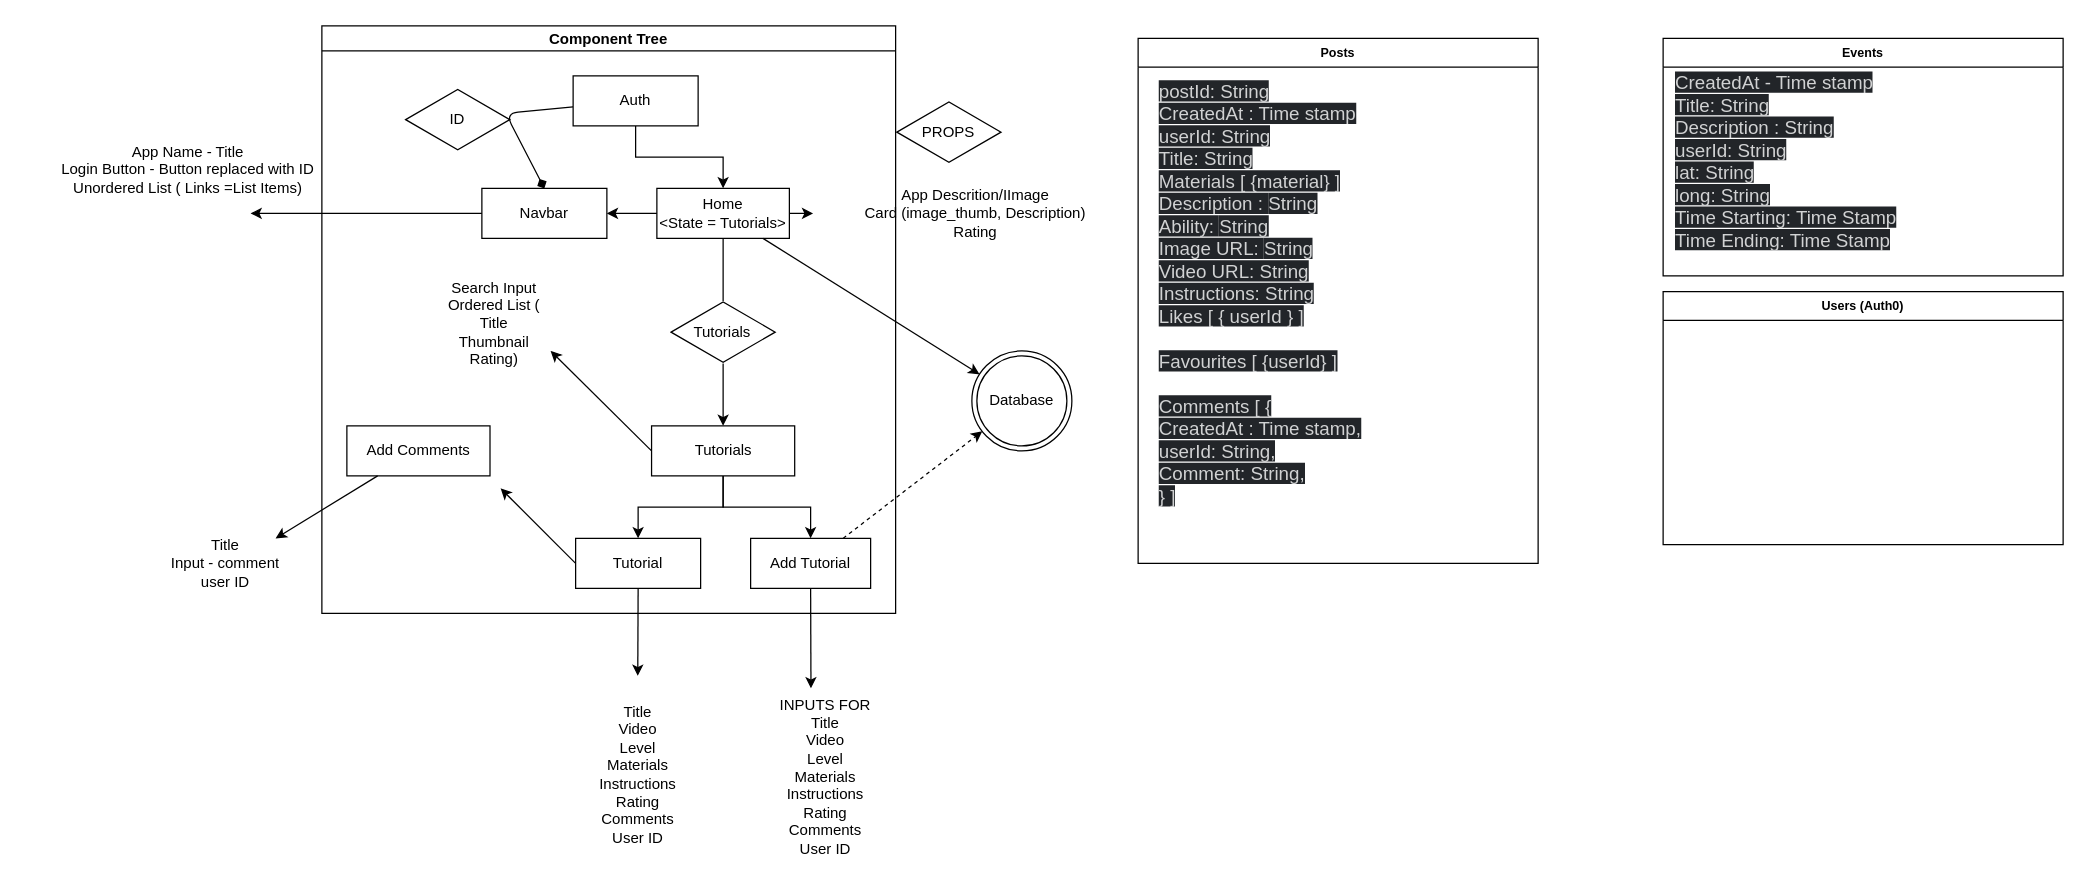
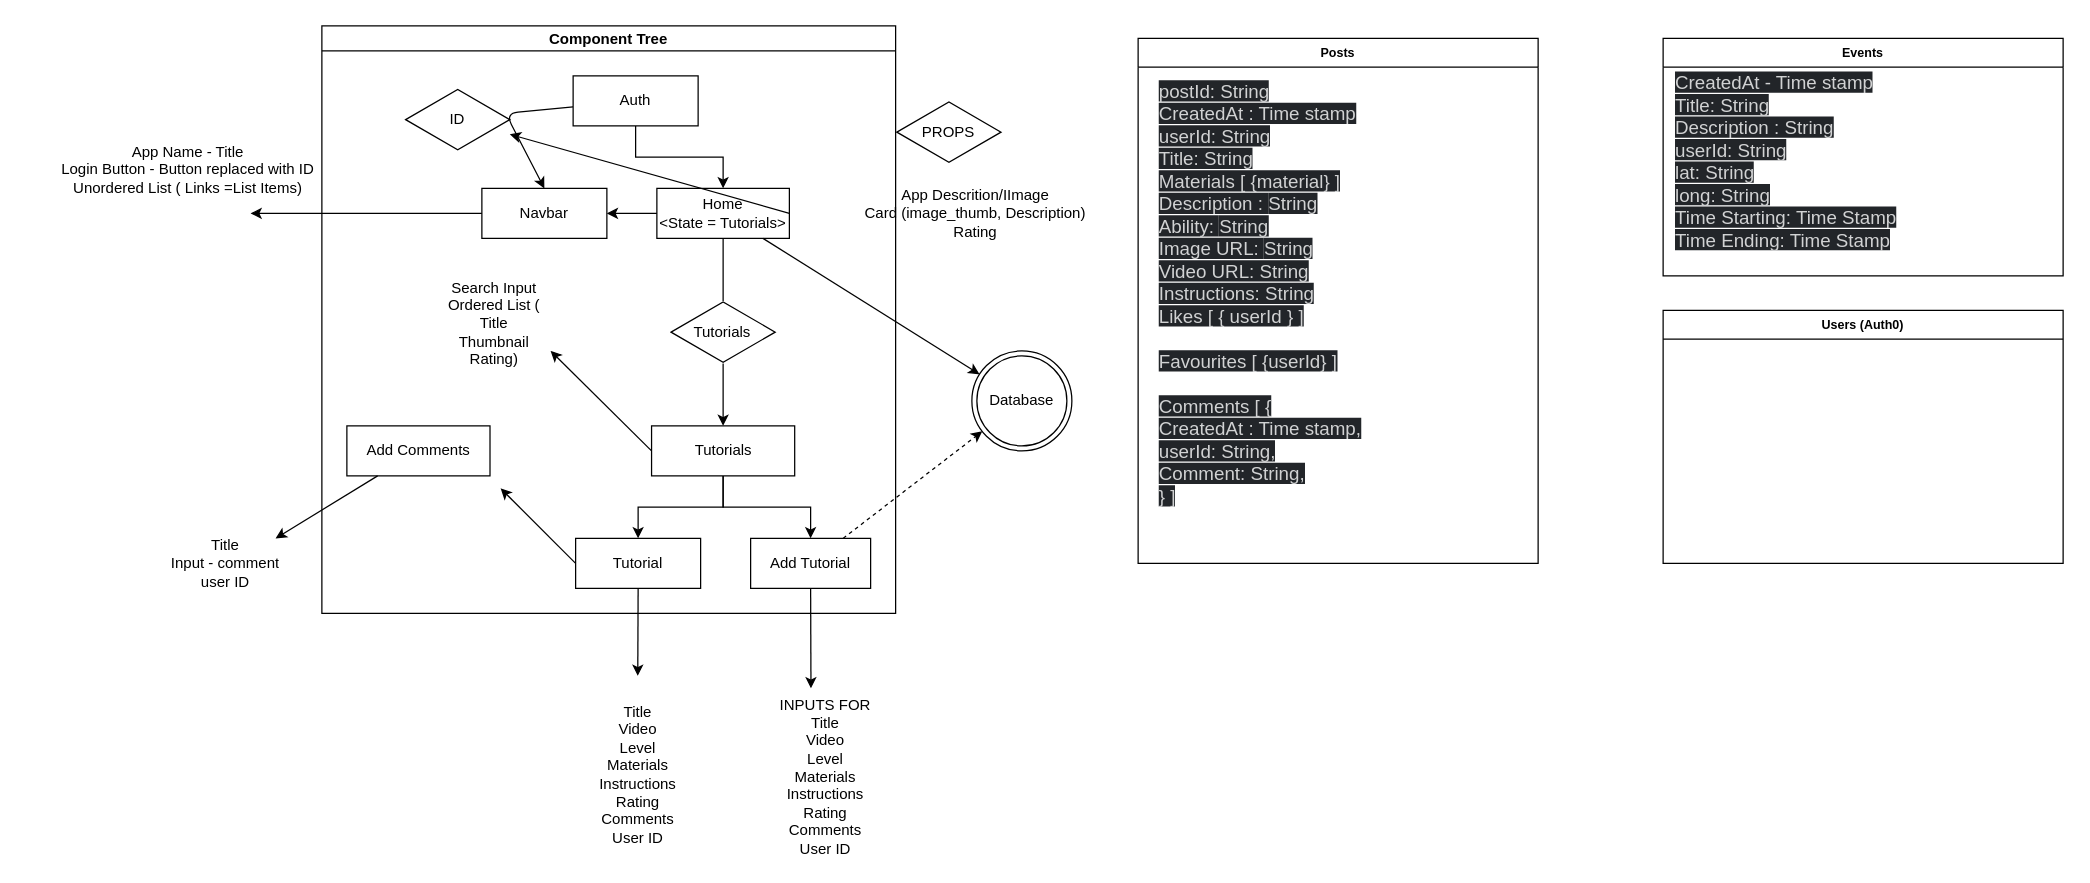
(539, 179) -> (540, 180)
(797, 213) -> (655, 175)
(1863, 418) -> (1863, 437)
